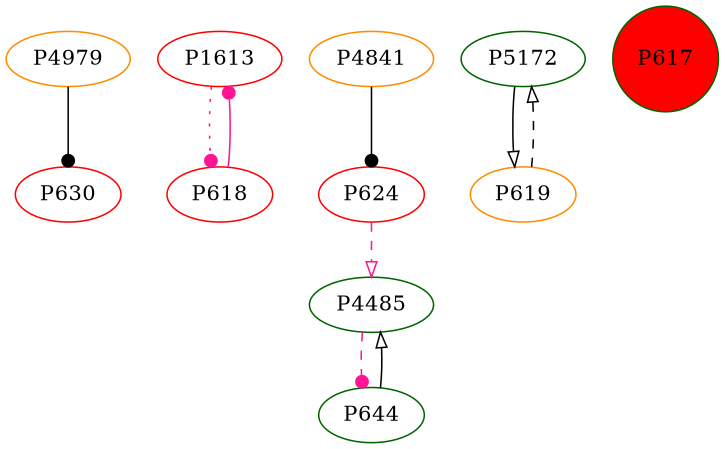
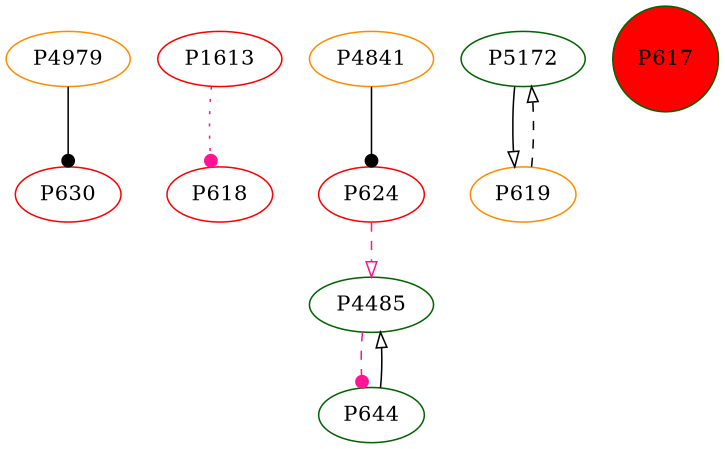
(230, 133) -> none
